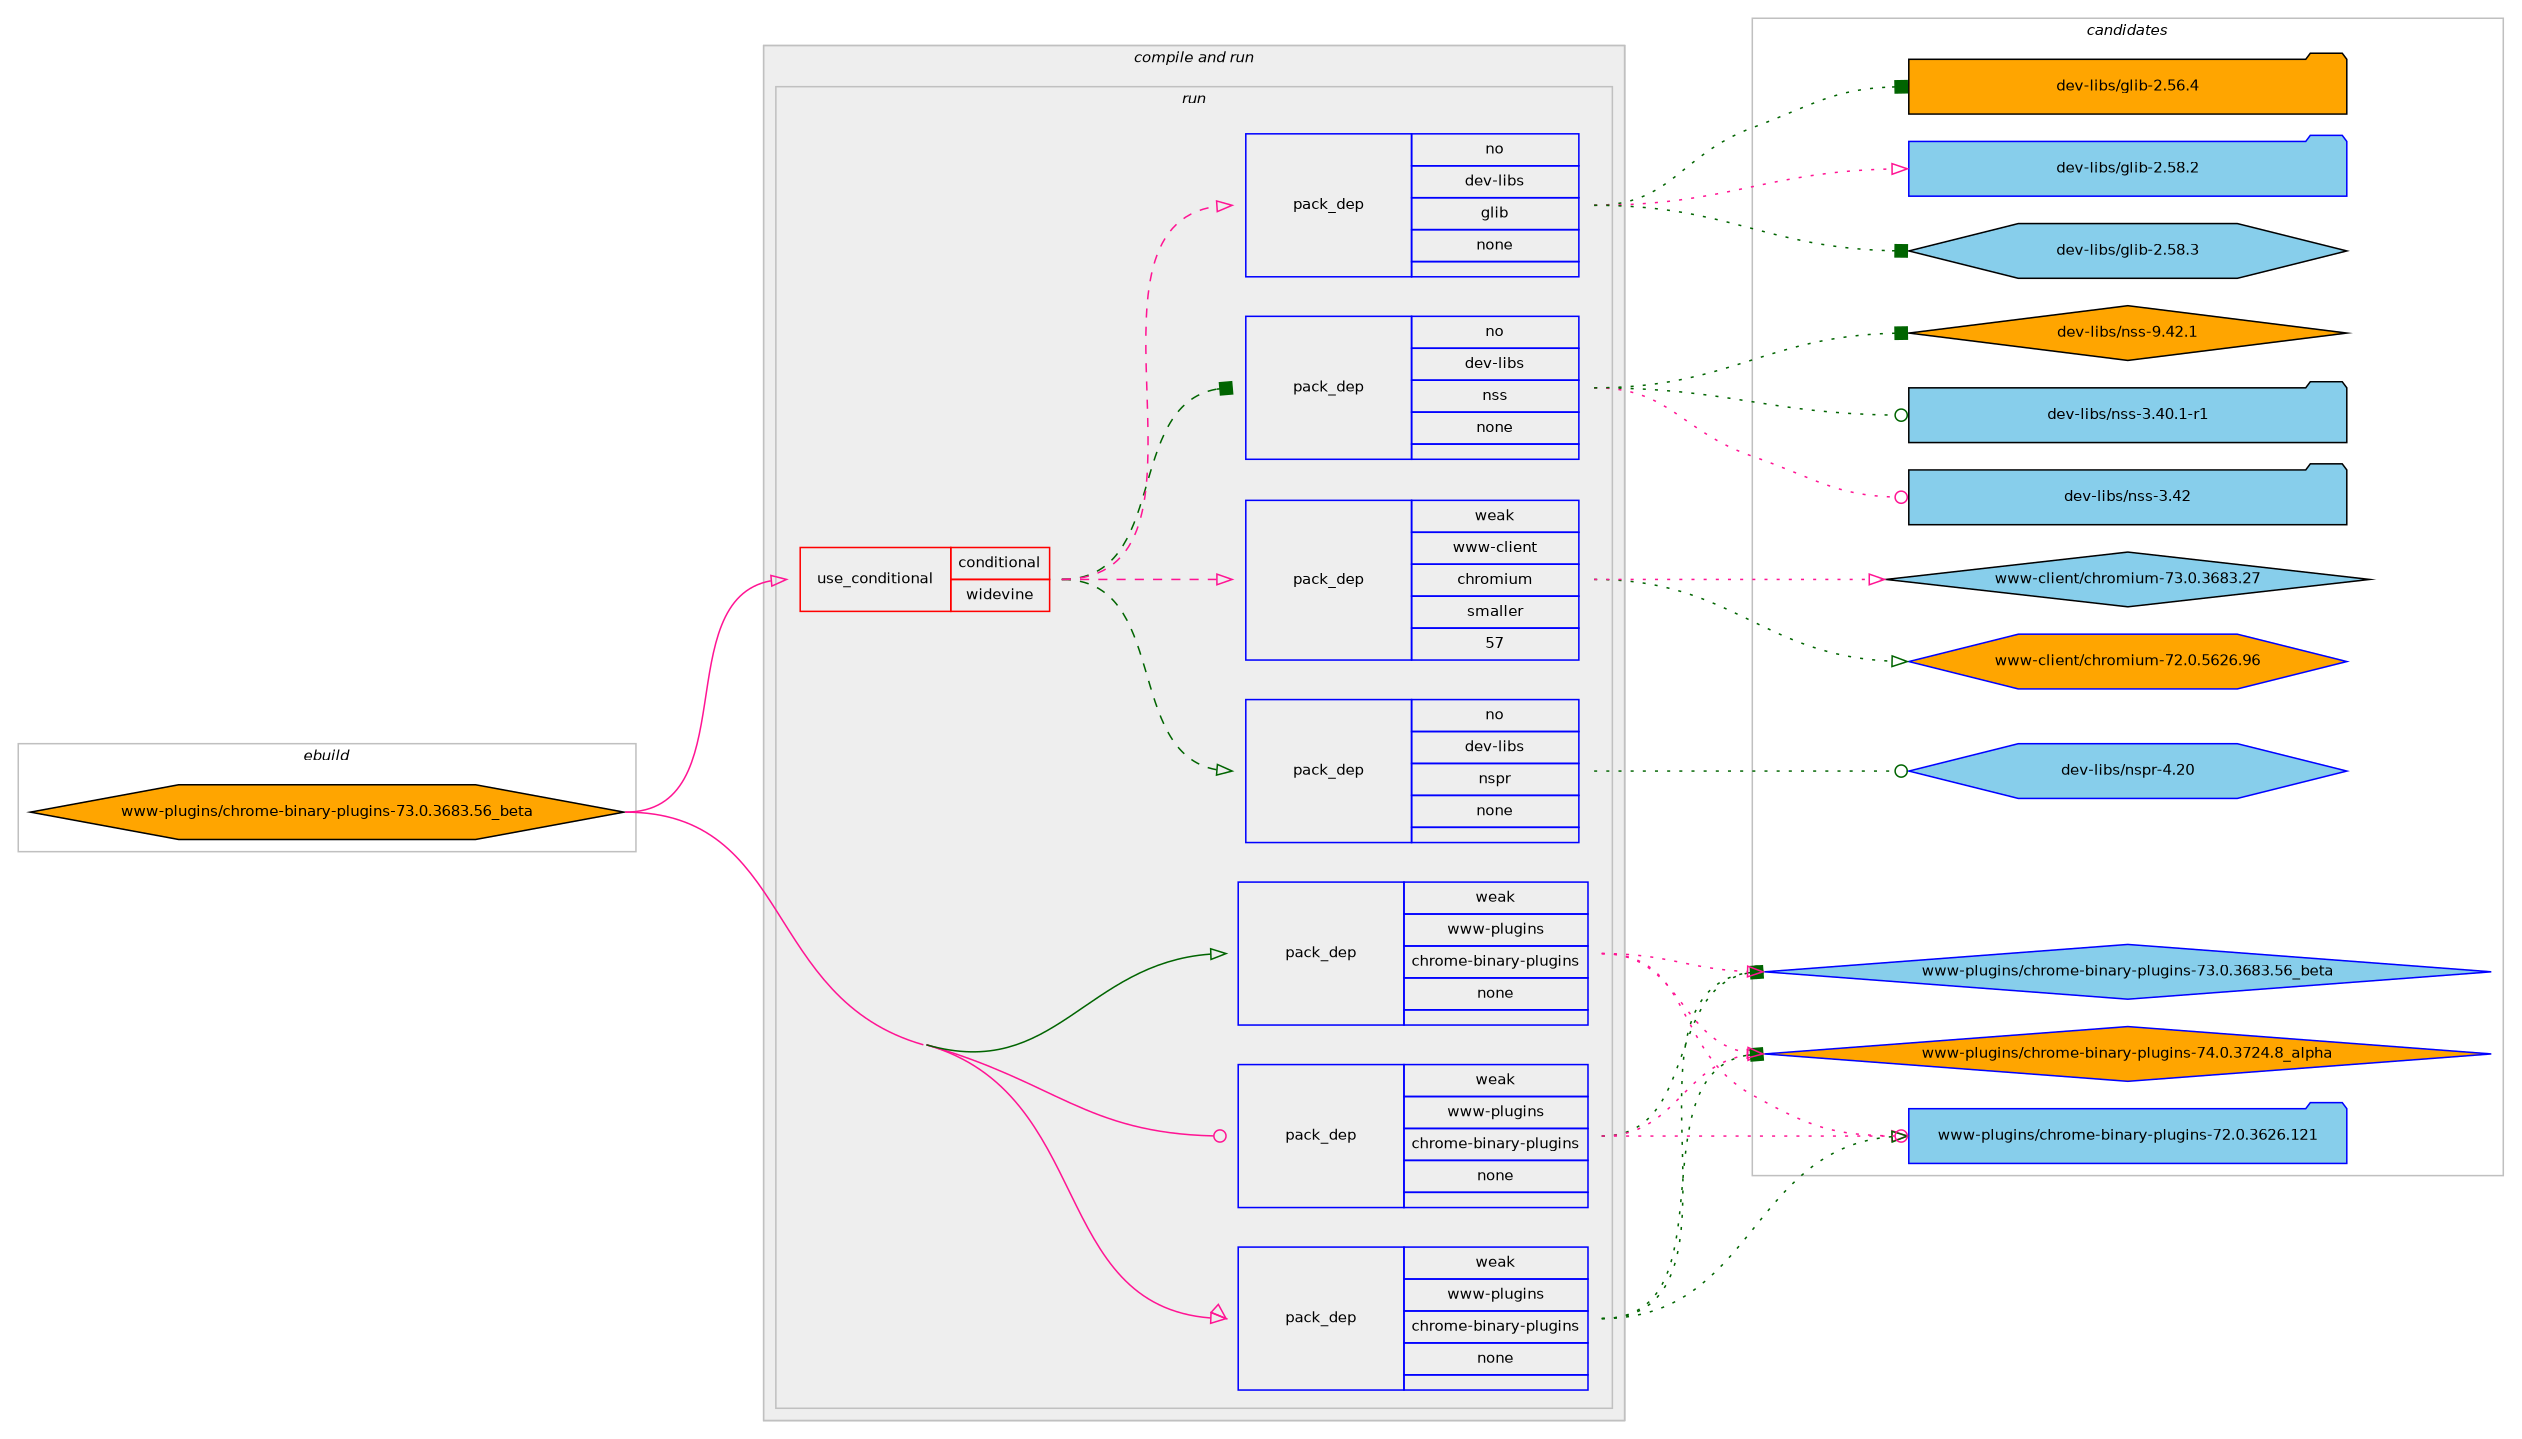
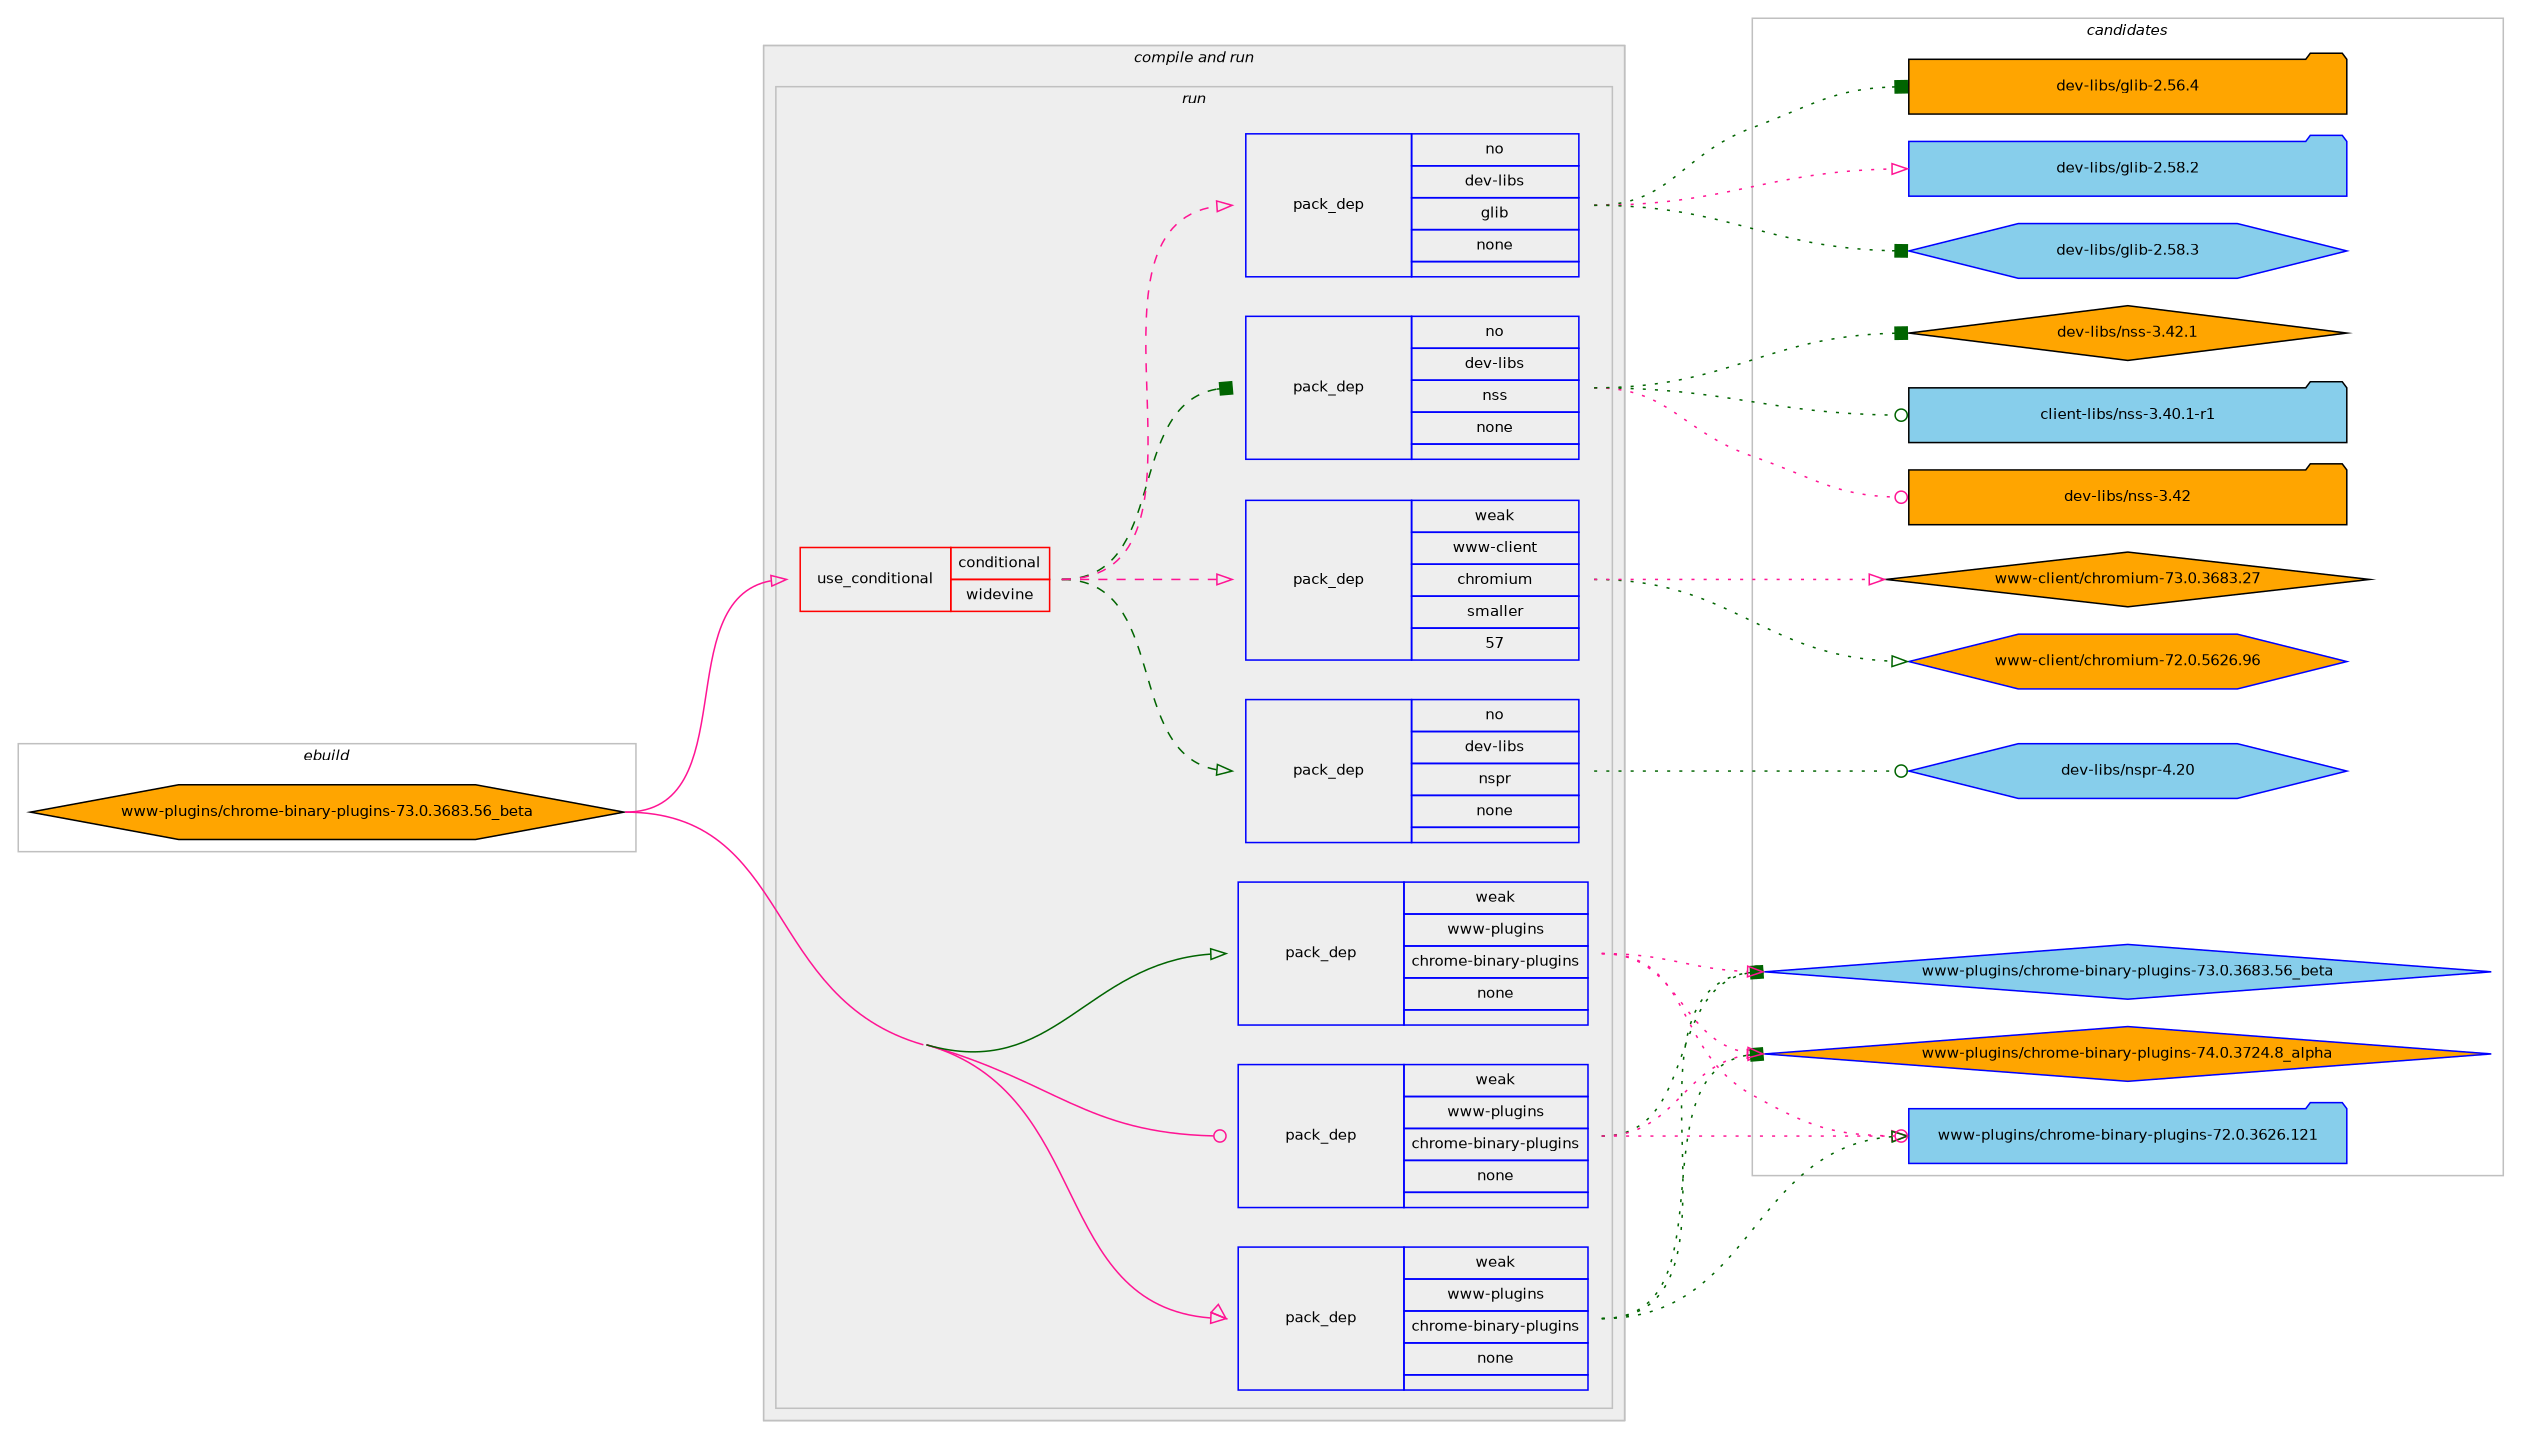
(2128, 251) -> (2128, 251)
(2128, 333) -> (2128, 333)
(2128, 415) -> (2128, 415)
(2128, 497) -> (2128, 497)
(2128, 579) -> (2128, 579)
